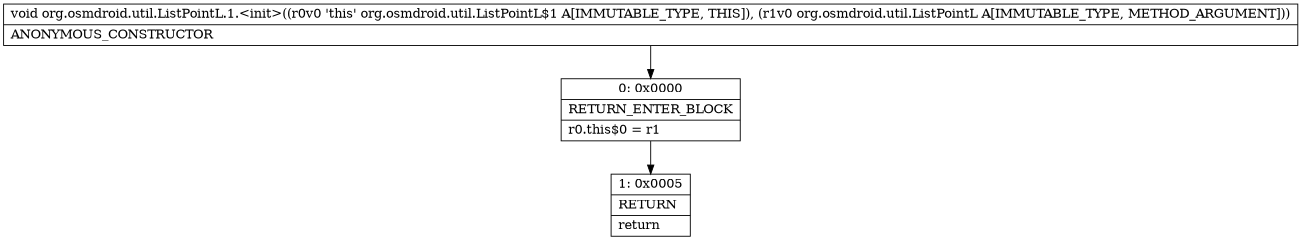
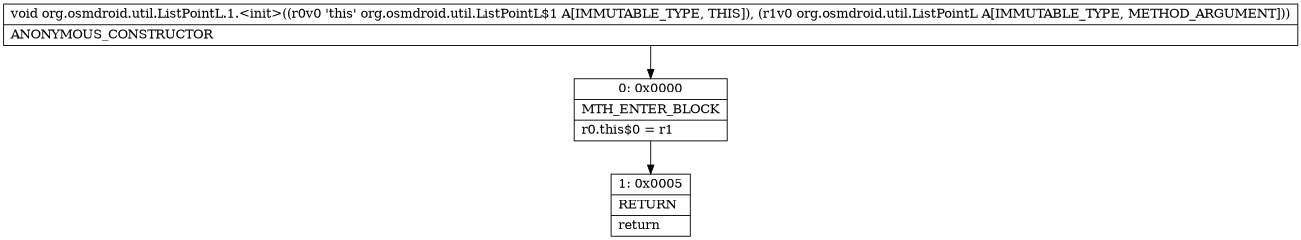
(651, 109) -> (651, 109)
